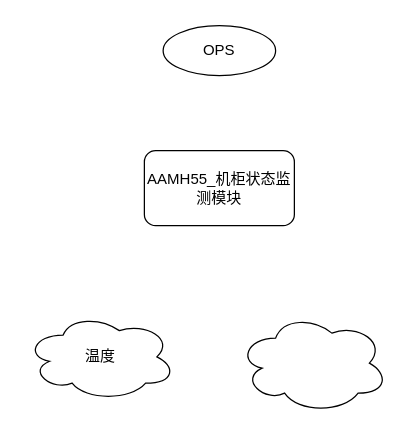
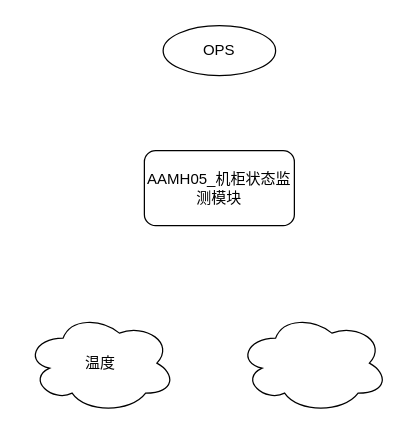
(219, 188) -> (219, 188)
(101, 357) -> (101, 363)
